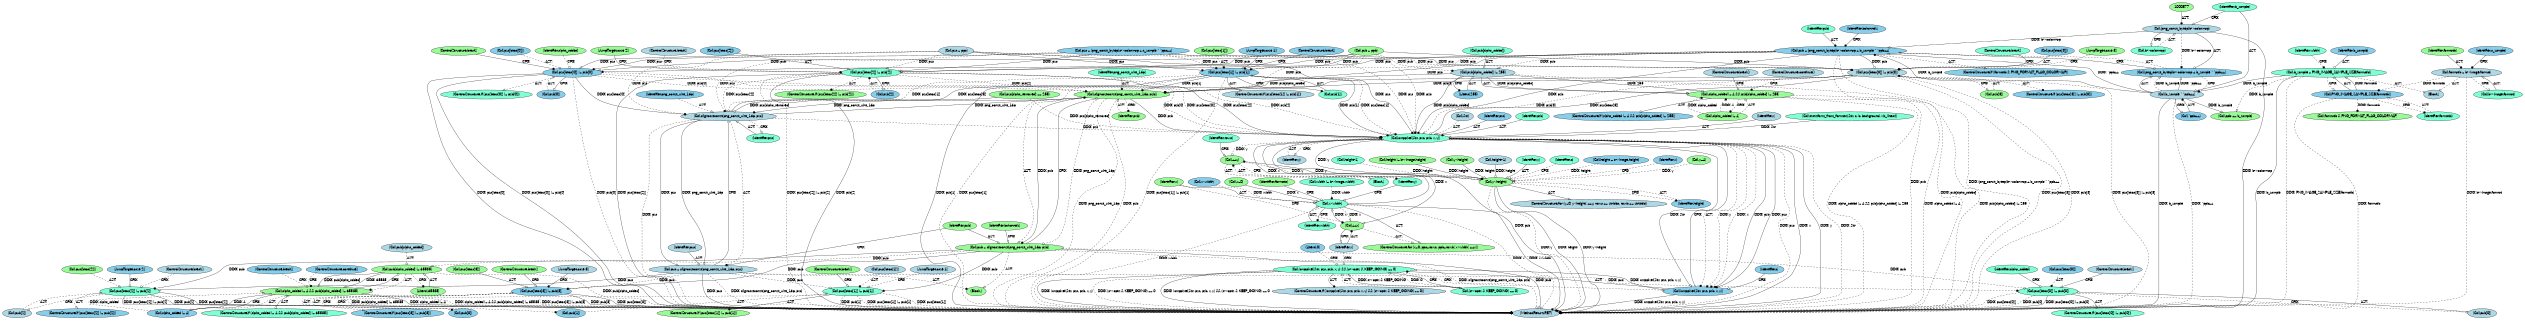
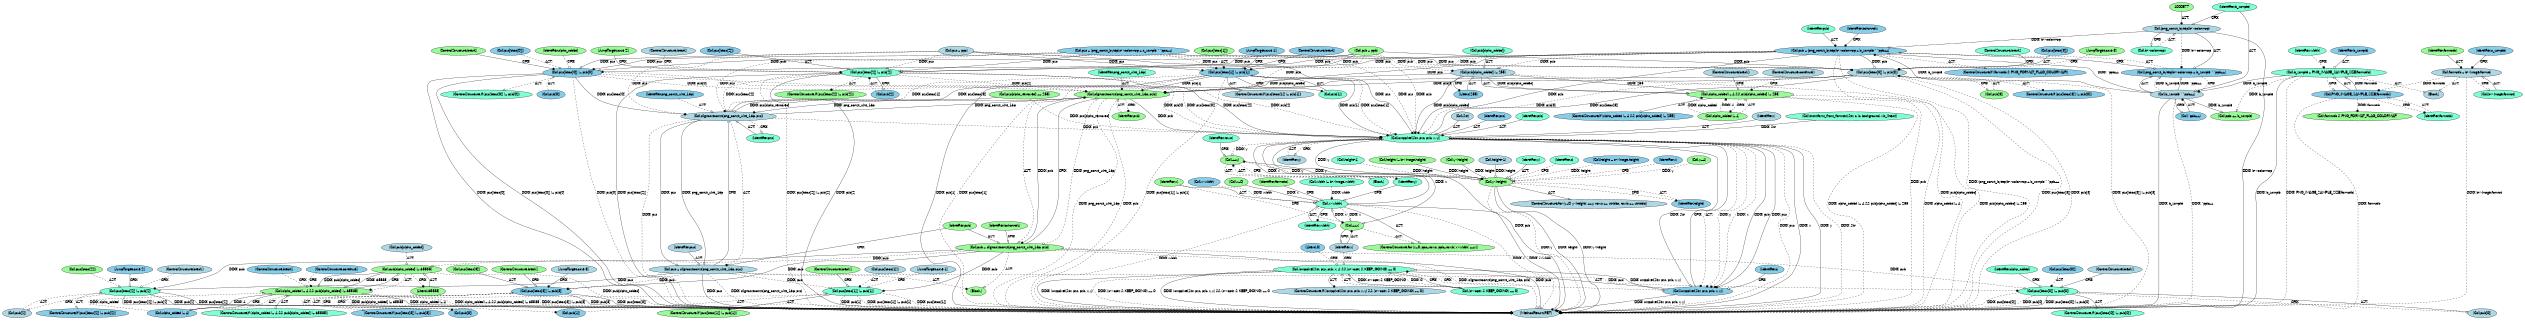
(560, 82) -> none
(1449, 129) -> (1449, 129)
